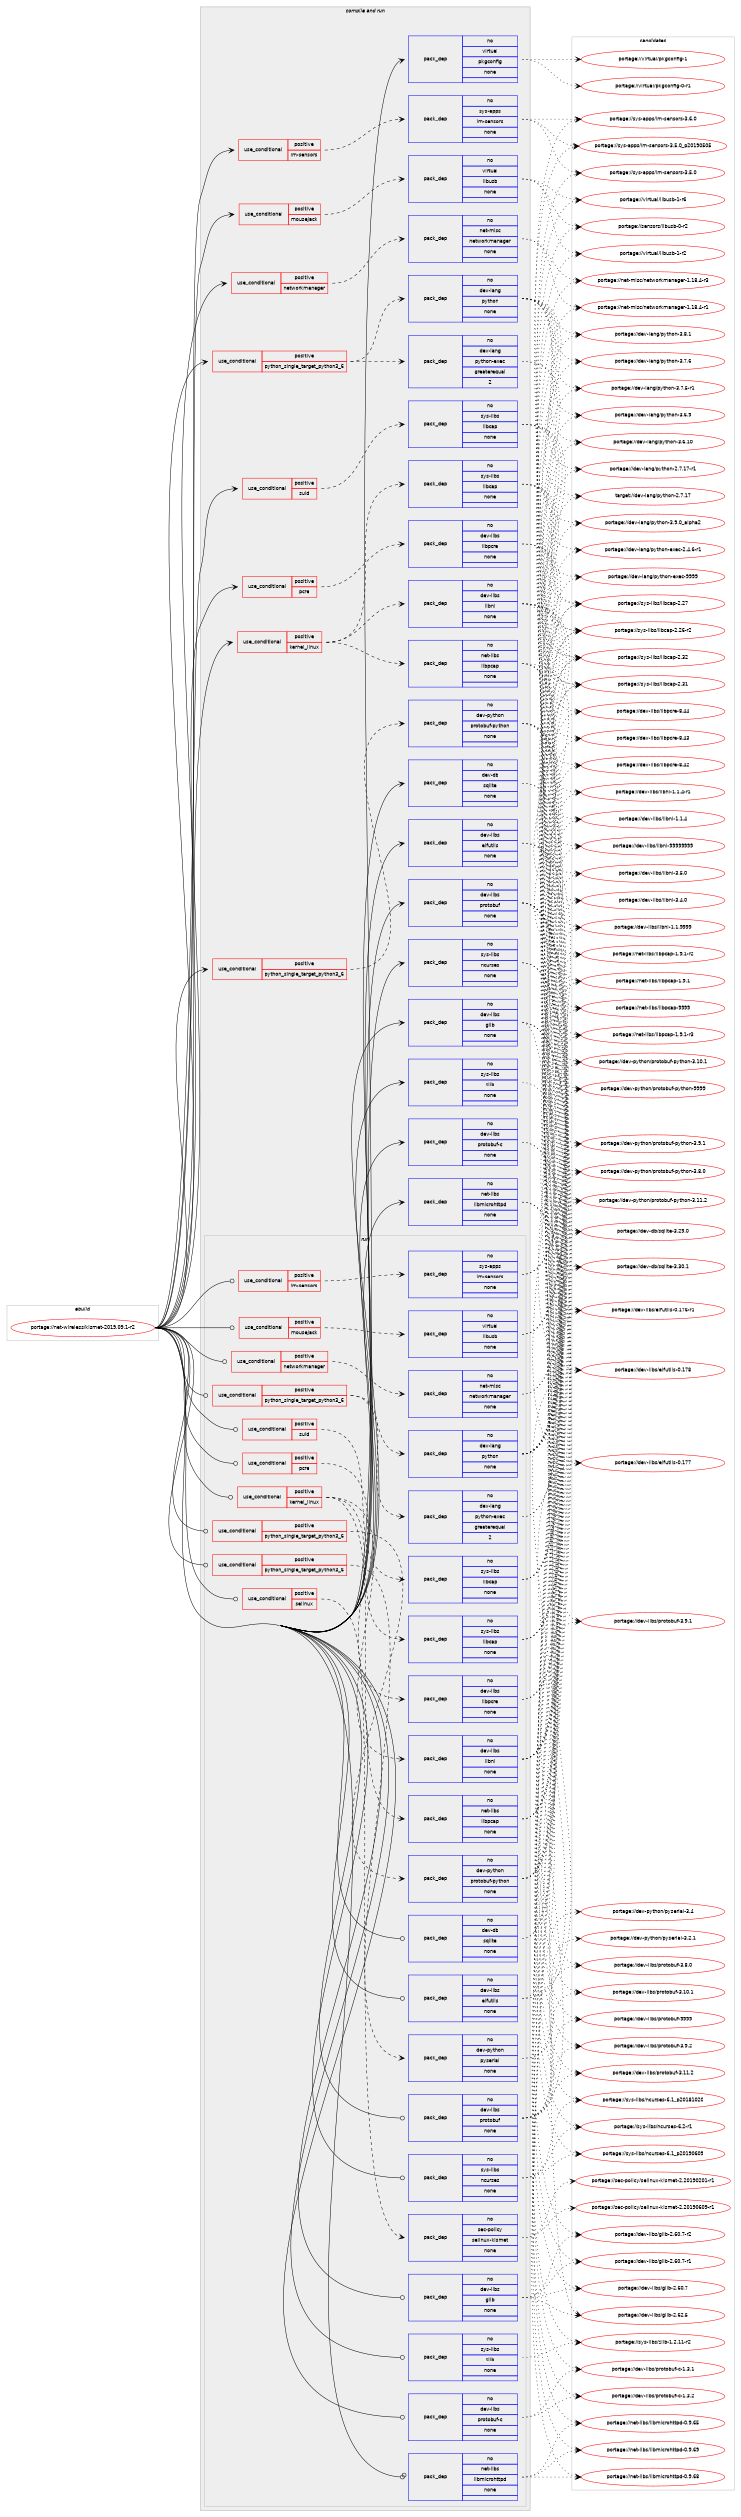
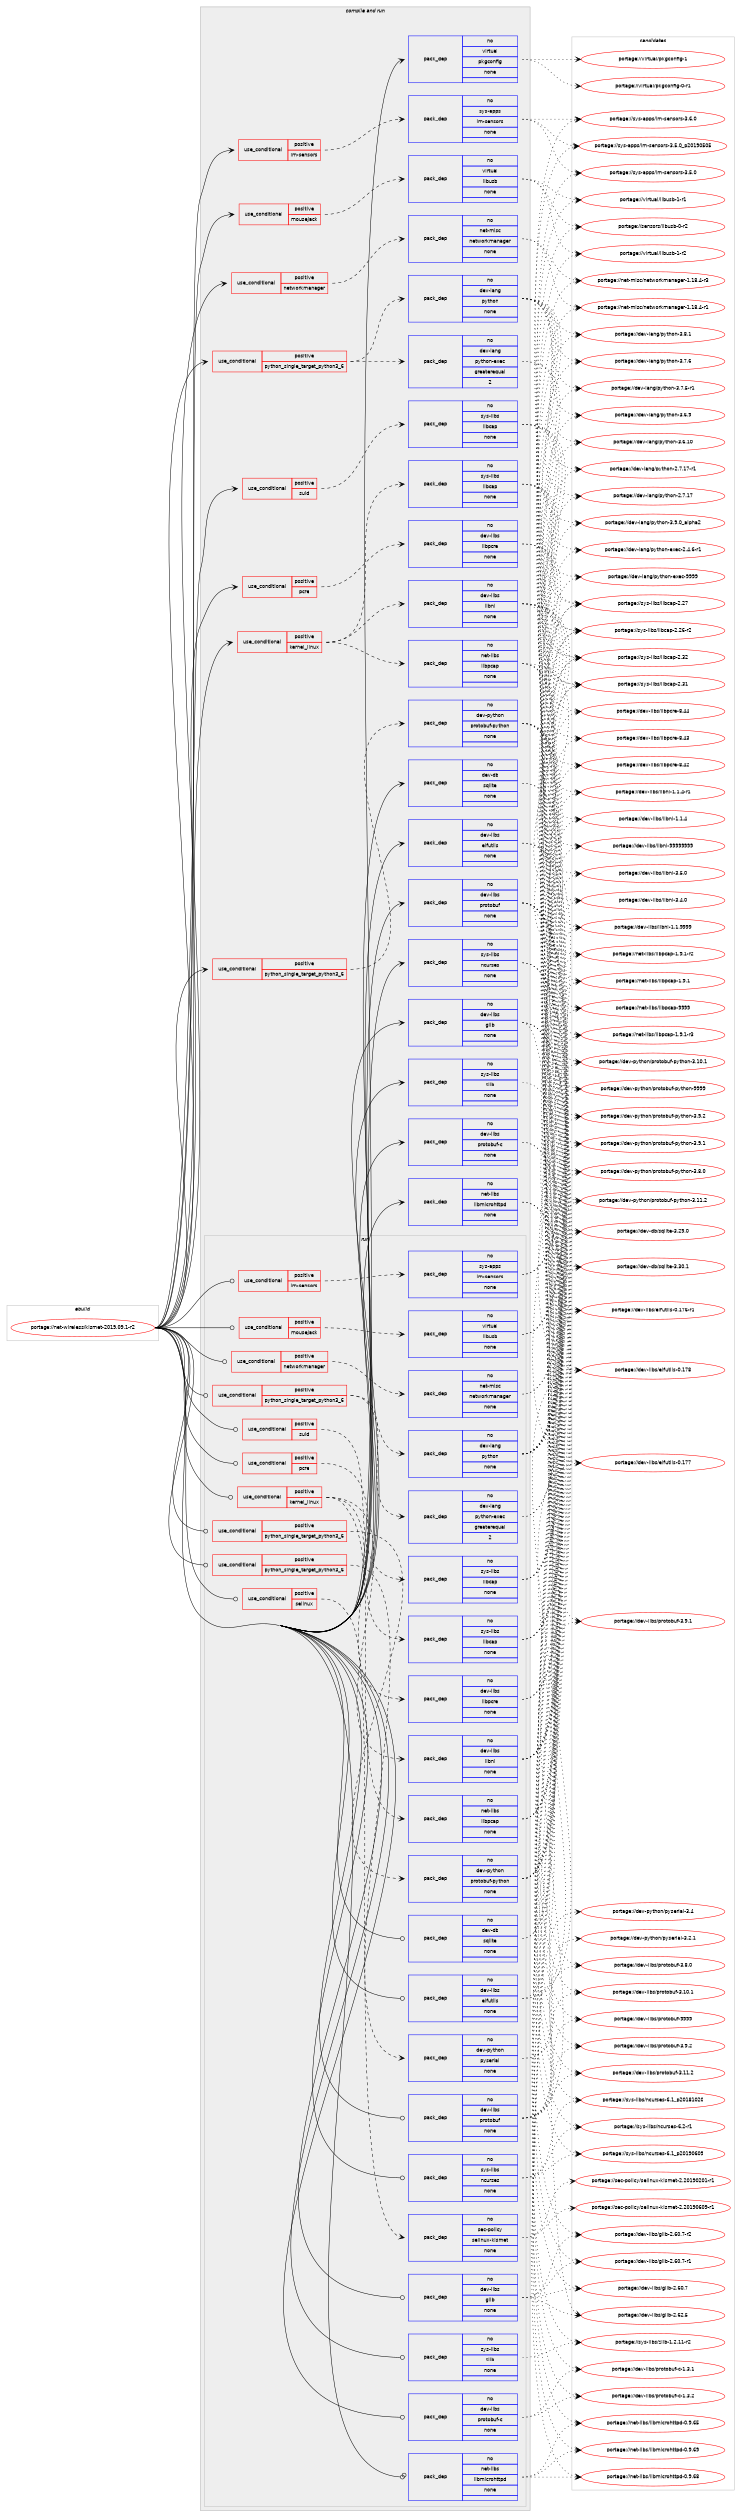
(653, 200) -> (653, 200)
(653, 496) -> (653, 496)
none -> (653, 1116)
